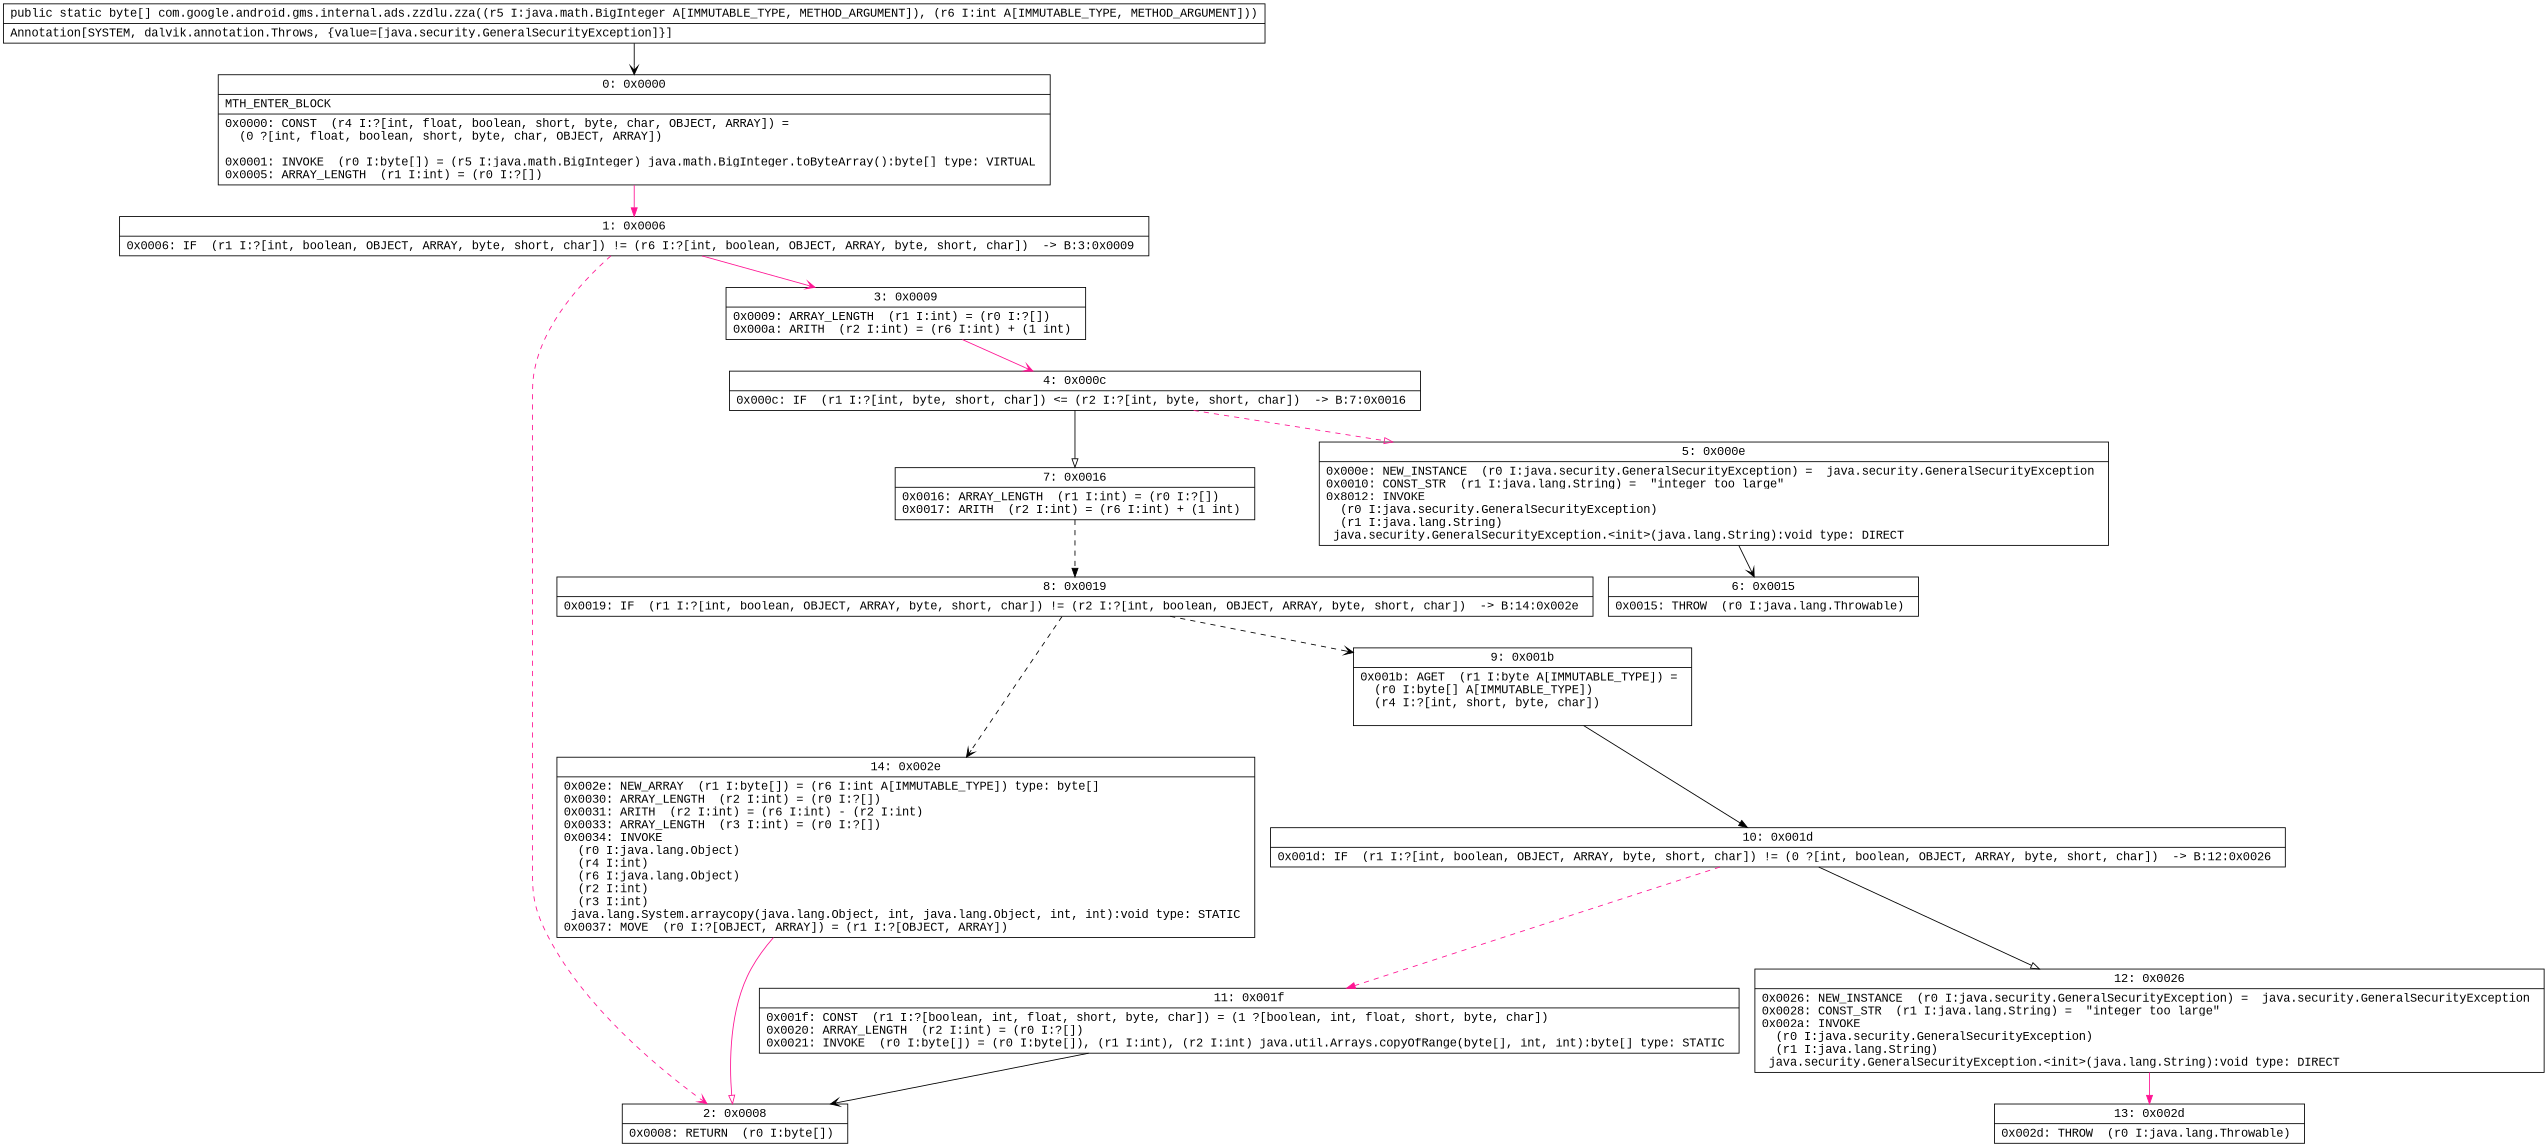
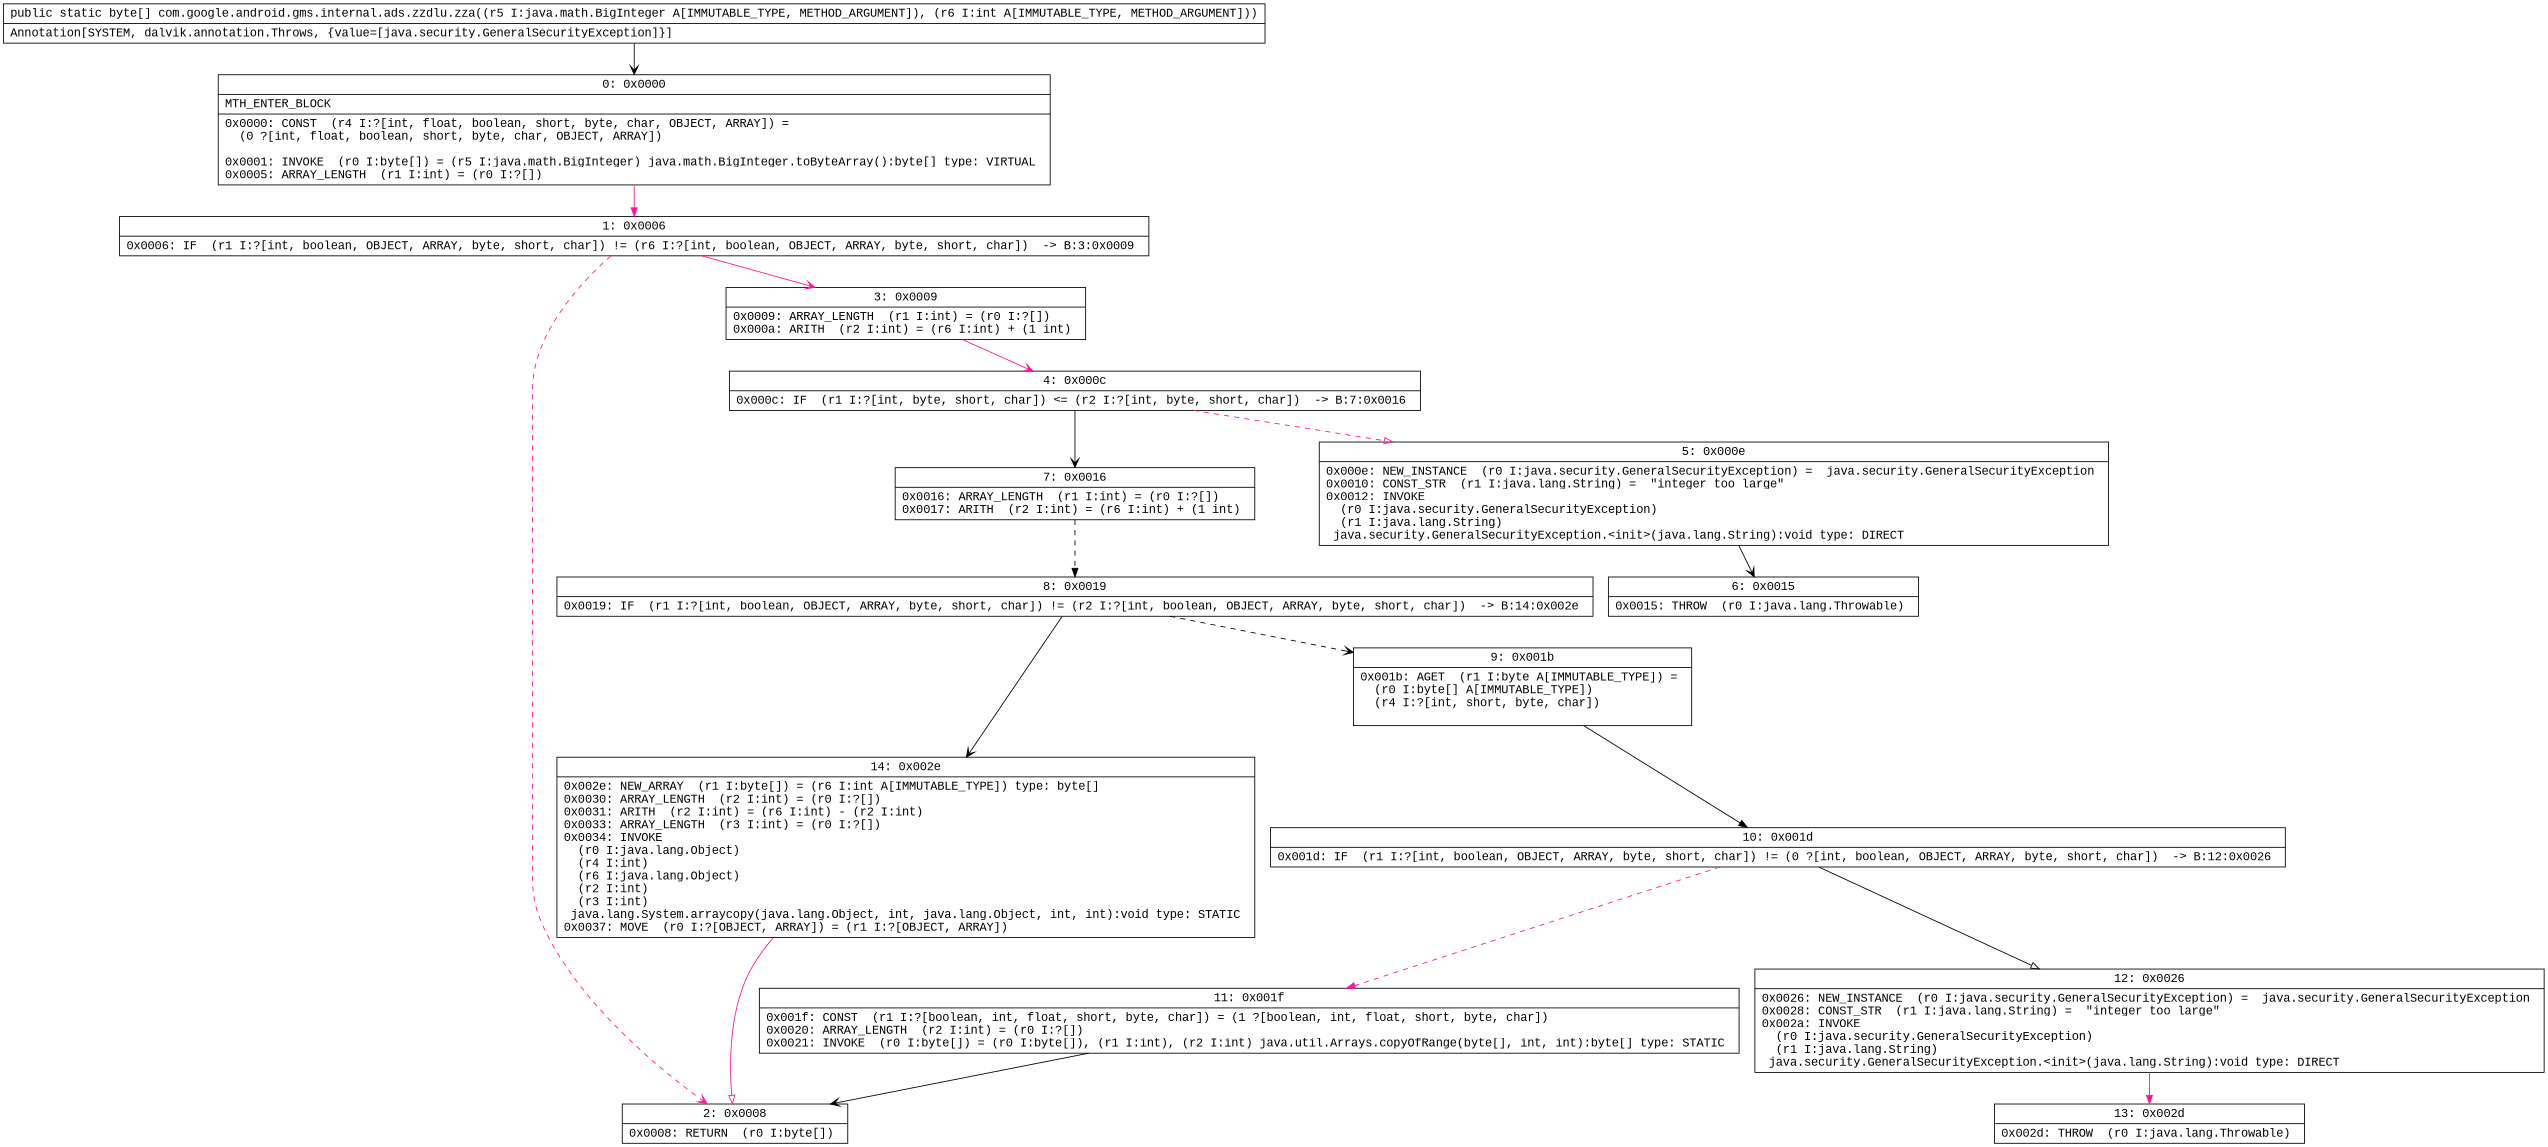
(1075, 435) -> (1075, 435)
(1383, 497) -> (1383, 497)
(1017, 683) -> (1017, 683)
